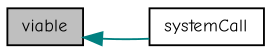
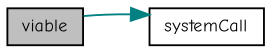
(126, 39) -> (107, 15)
